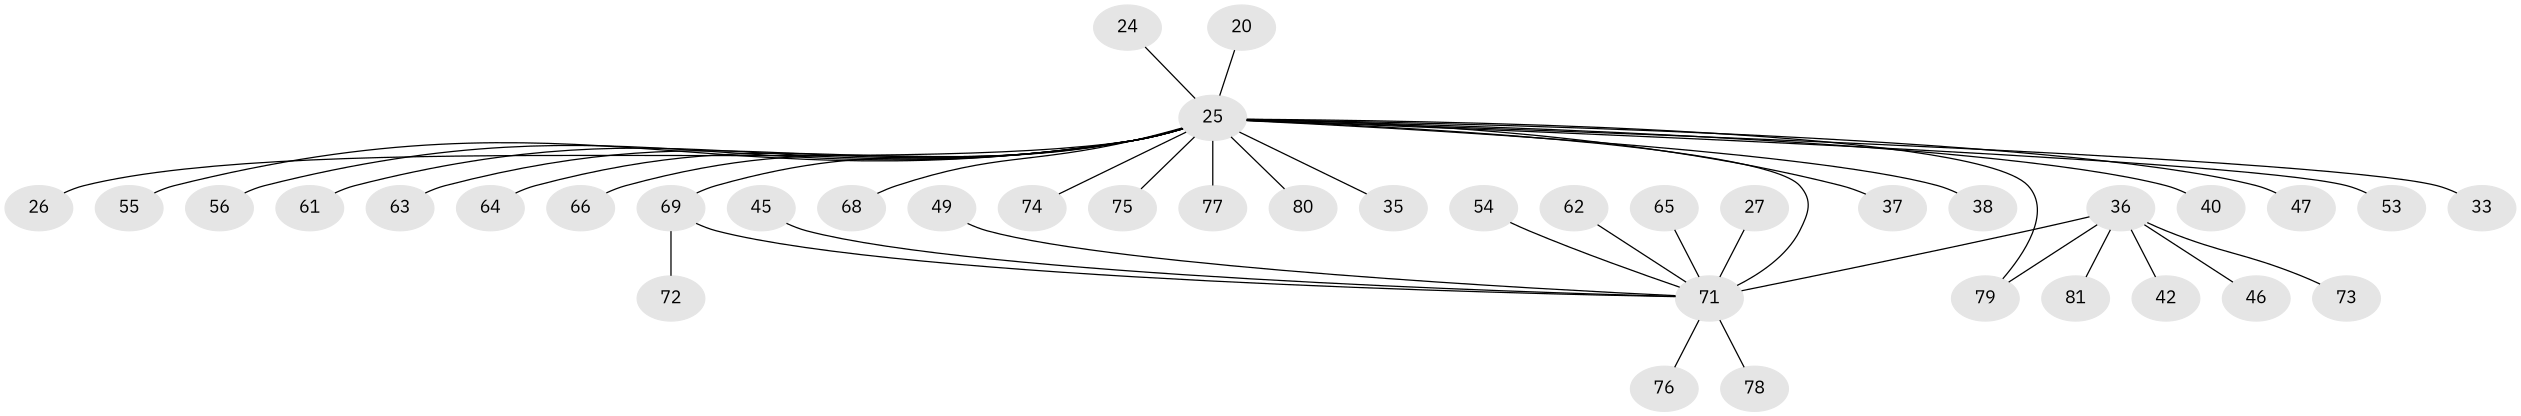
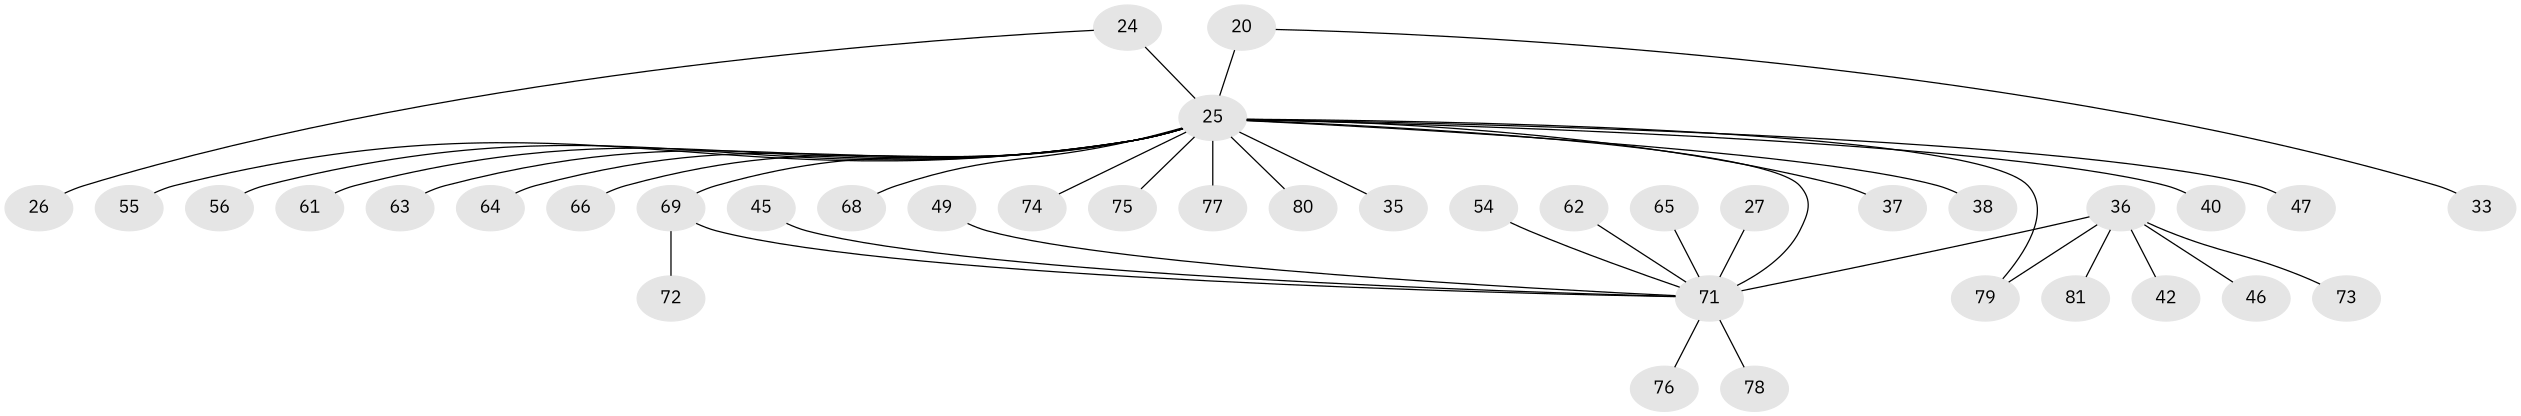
(1853, 143) -> (1871, 75)
(623, 155) -> (574, 82)
(2392, 208) -> none
